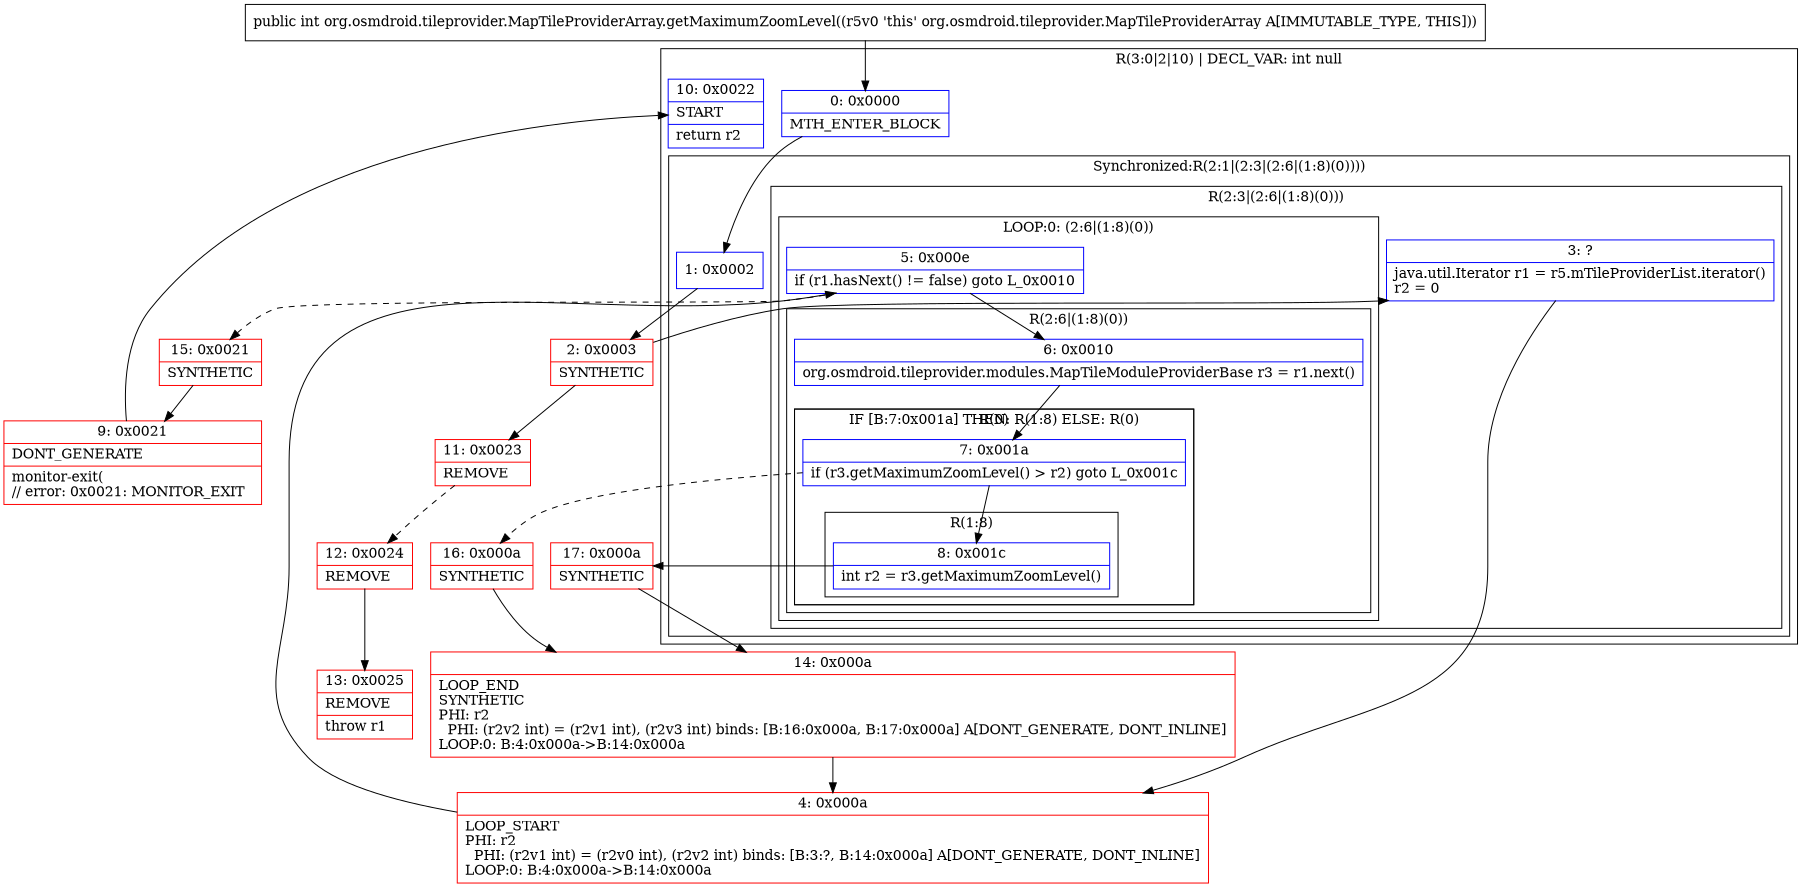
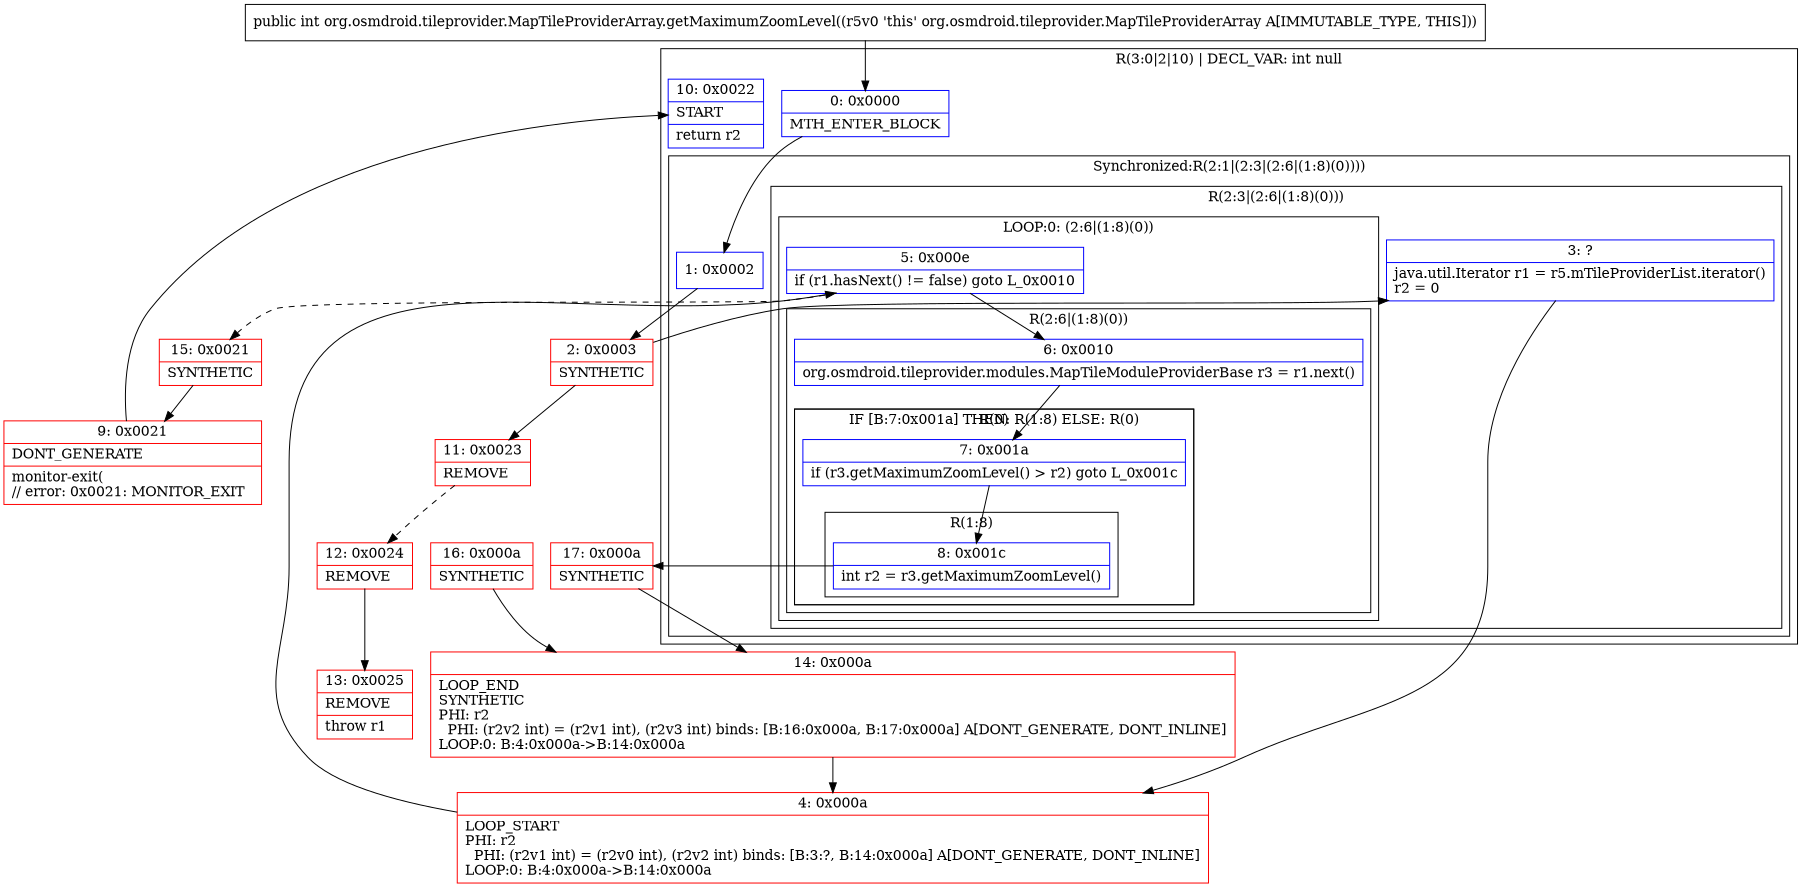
(650, 488) -> none
